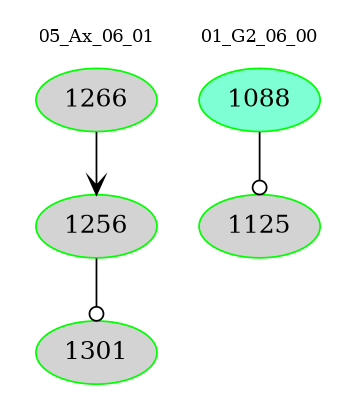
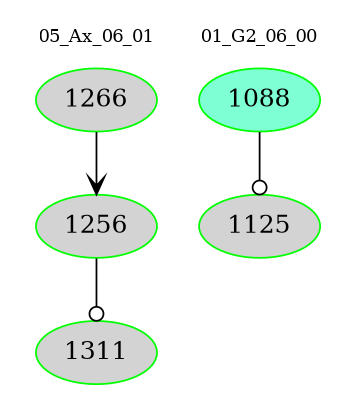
(96, 353) -> (96, 353)
